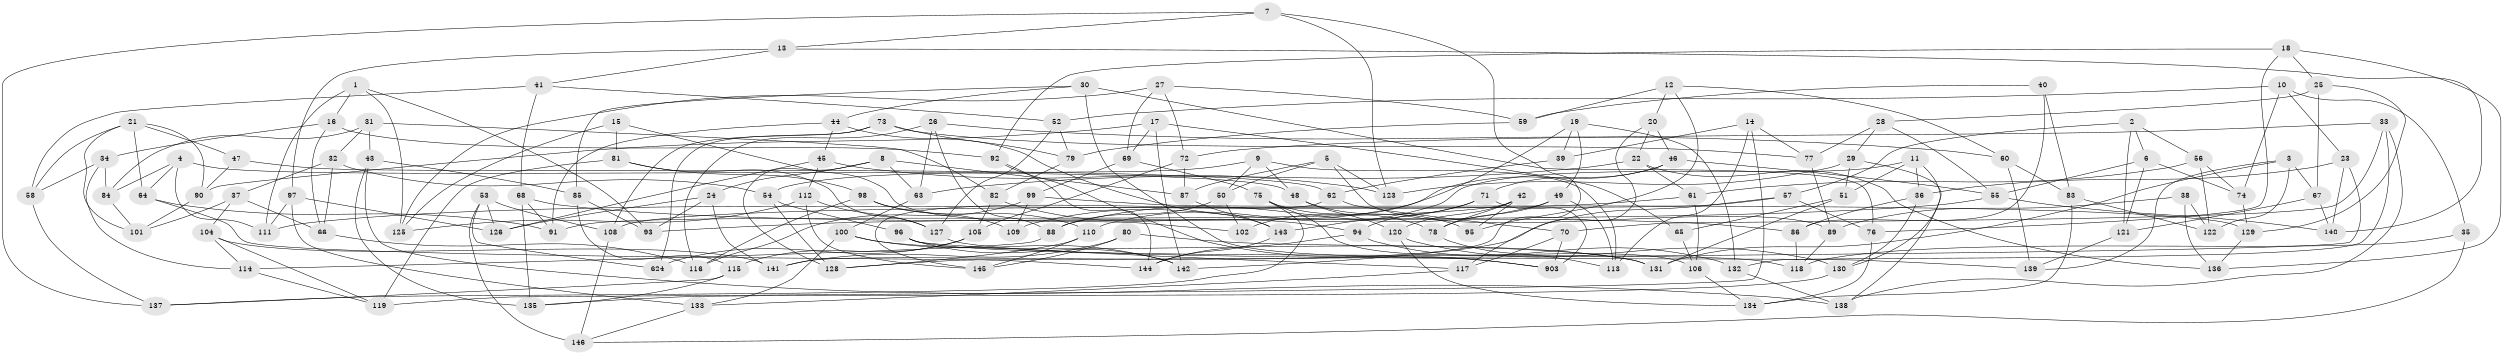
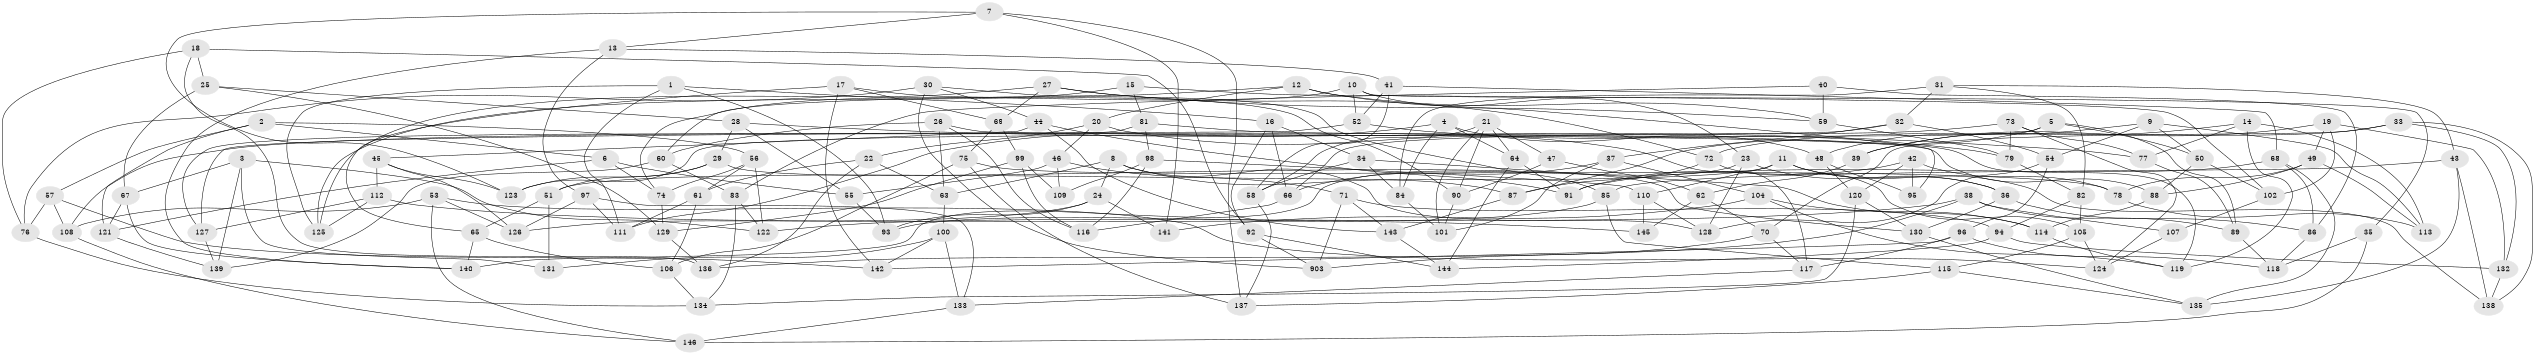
(2225, 219) -> (471, 251)
(1127, 233) -> none
none -> (2173, 233)
(658, 269) -> (2100, 269)
